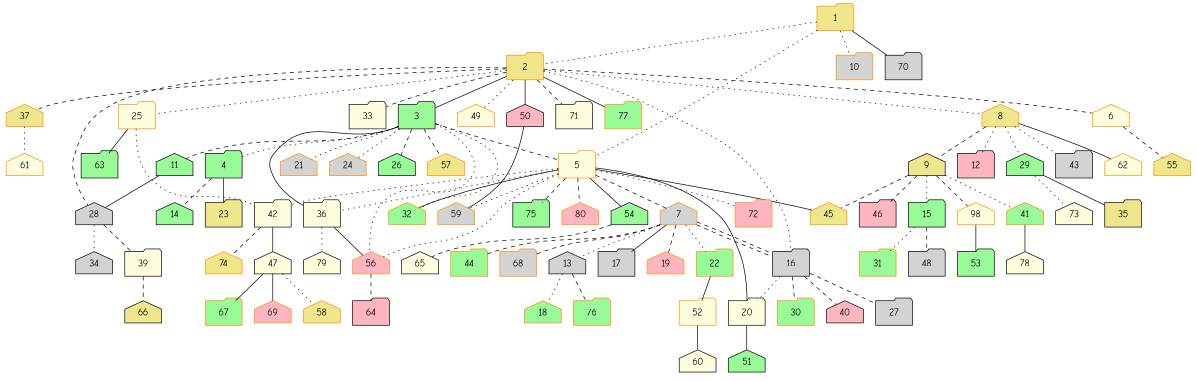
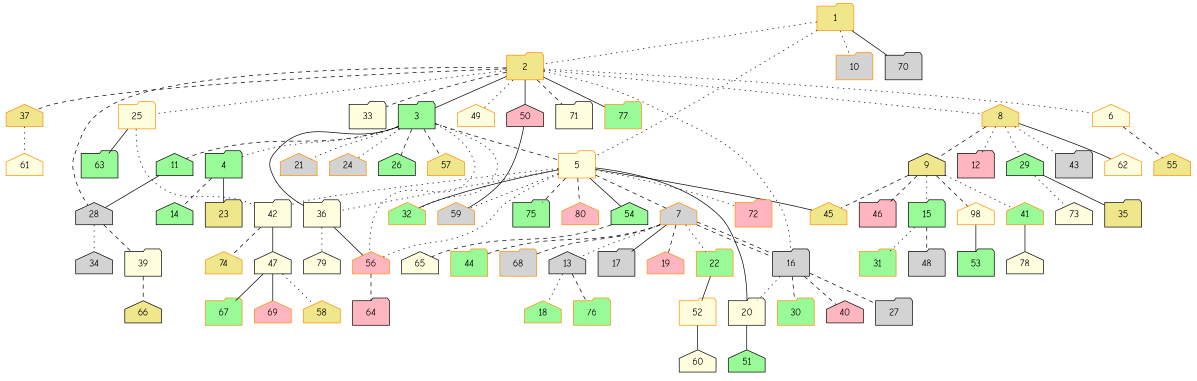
(818, 86) -> (818, 86)
